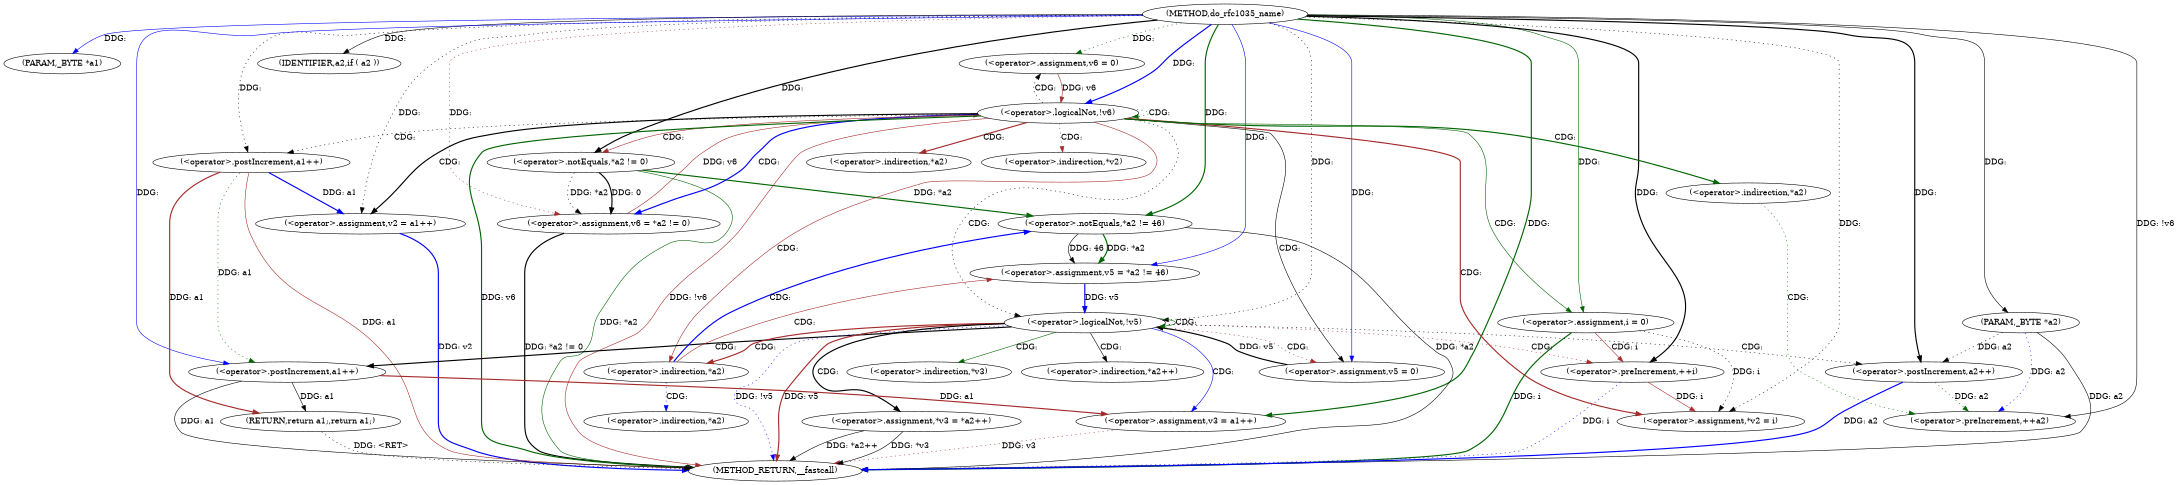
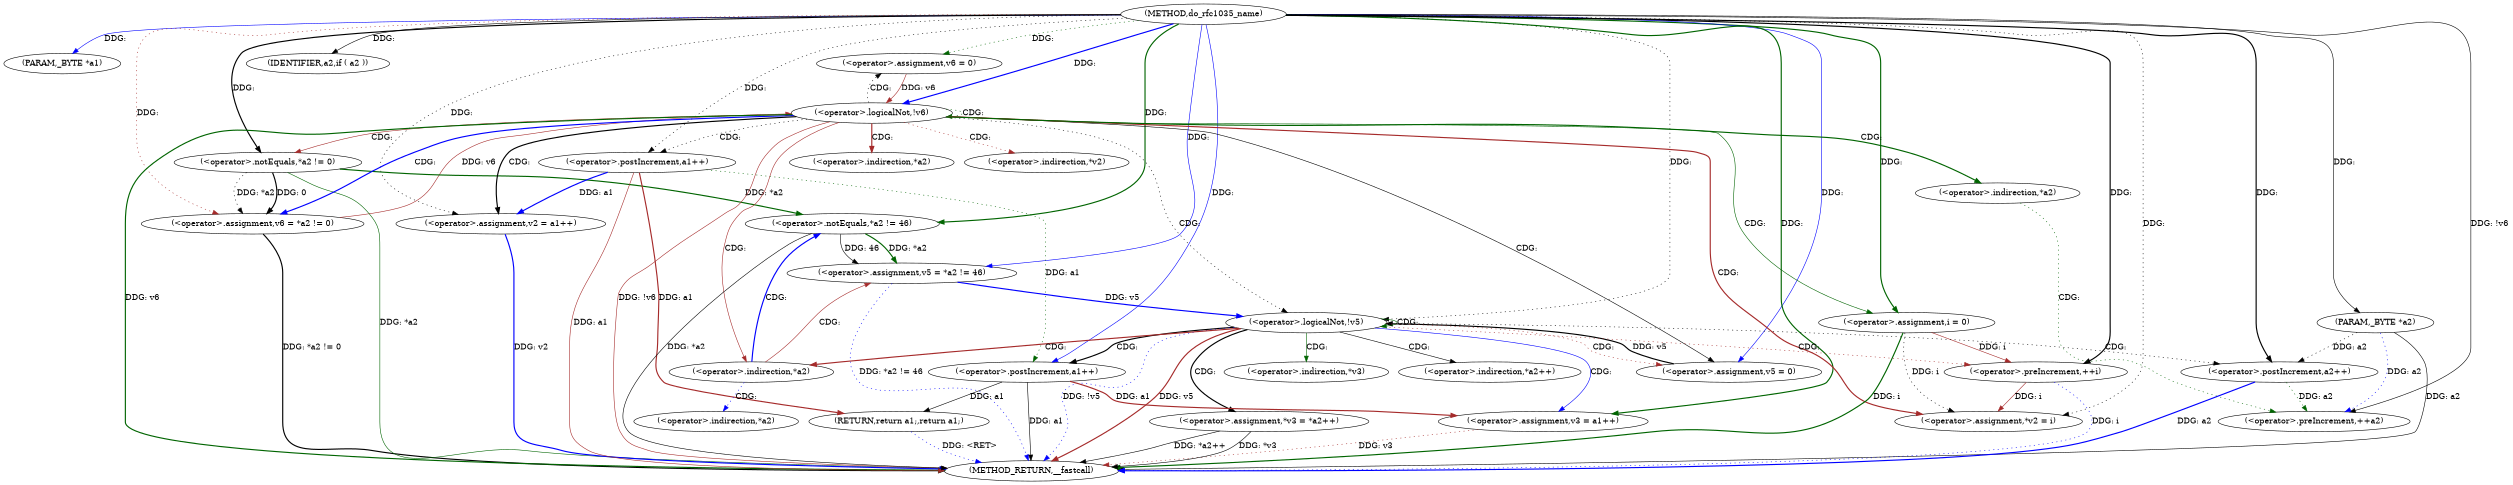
(1569, 45) -> (1778, 28)
(1625, 347) -> (1993, 347)
none -> (902, 391)
(500, 463) -> (942, 450)
